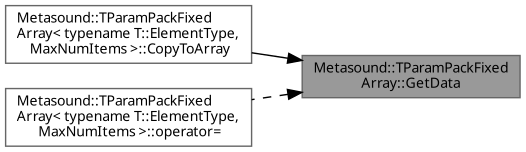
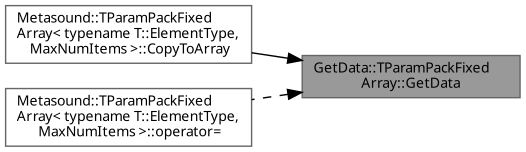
(411, 77) -> (411, 77)
